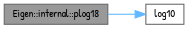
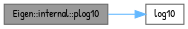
(56, 14) -> (56, 14)
